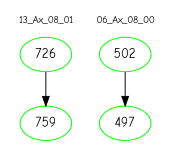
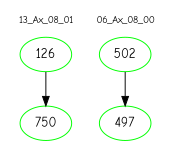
(46, 54) -> (46, 54)
(46, 123) -> (46, 123)
